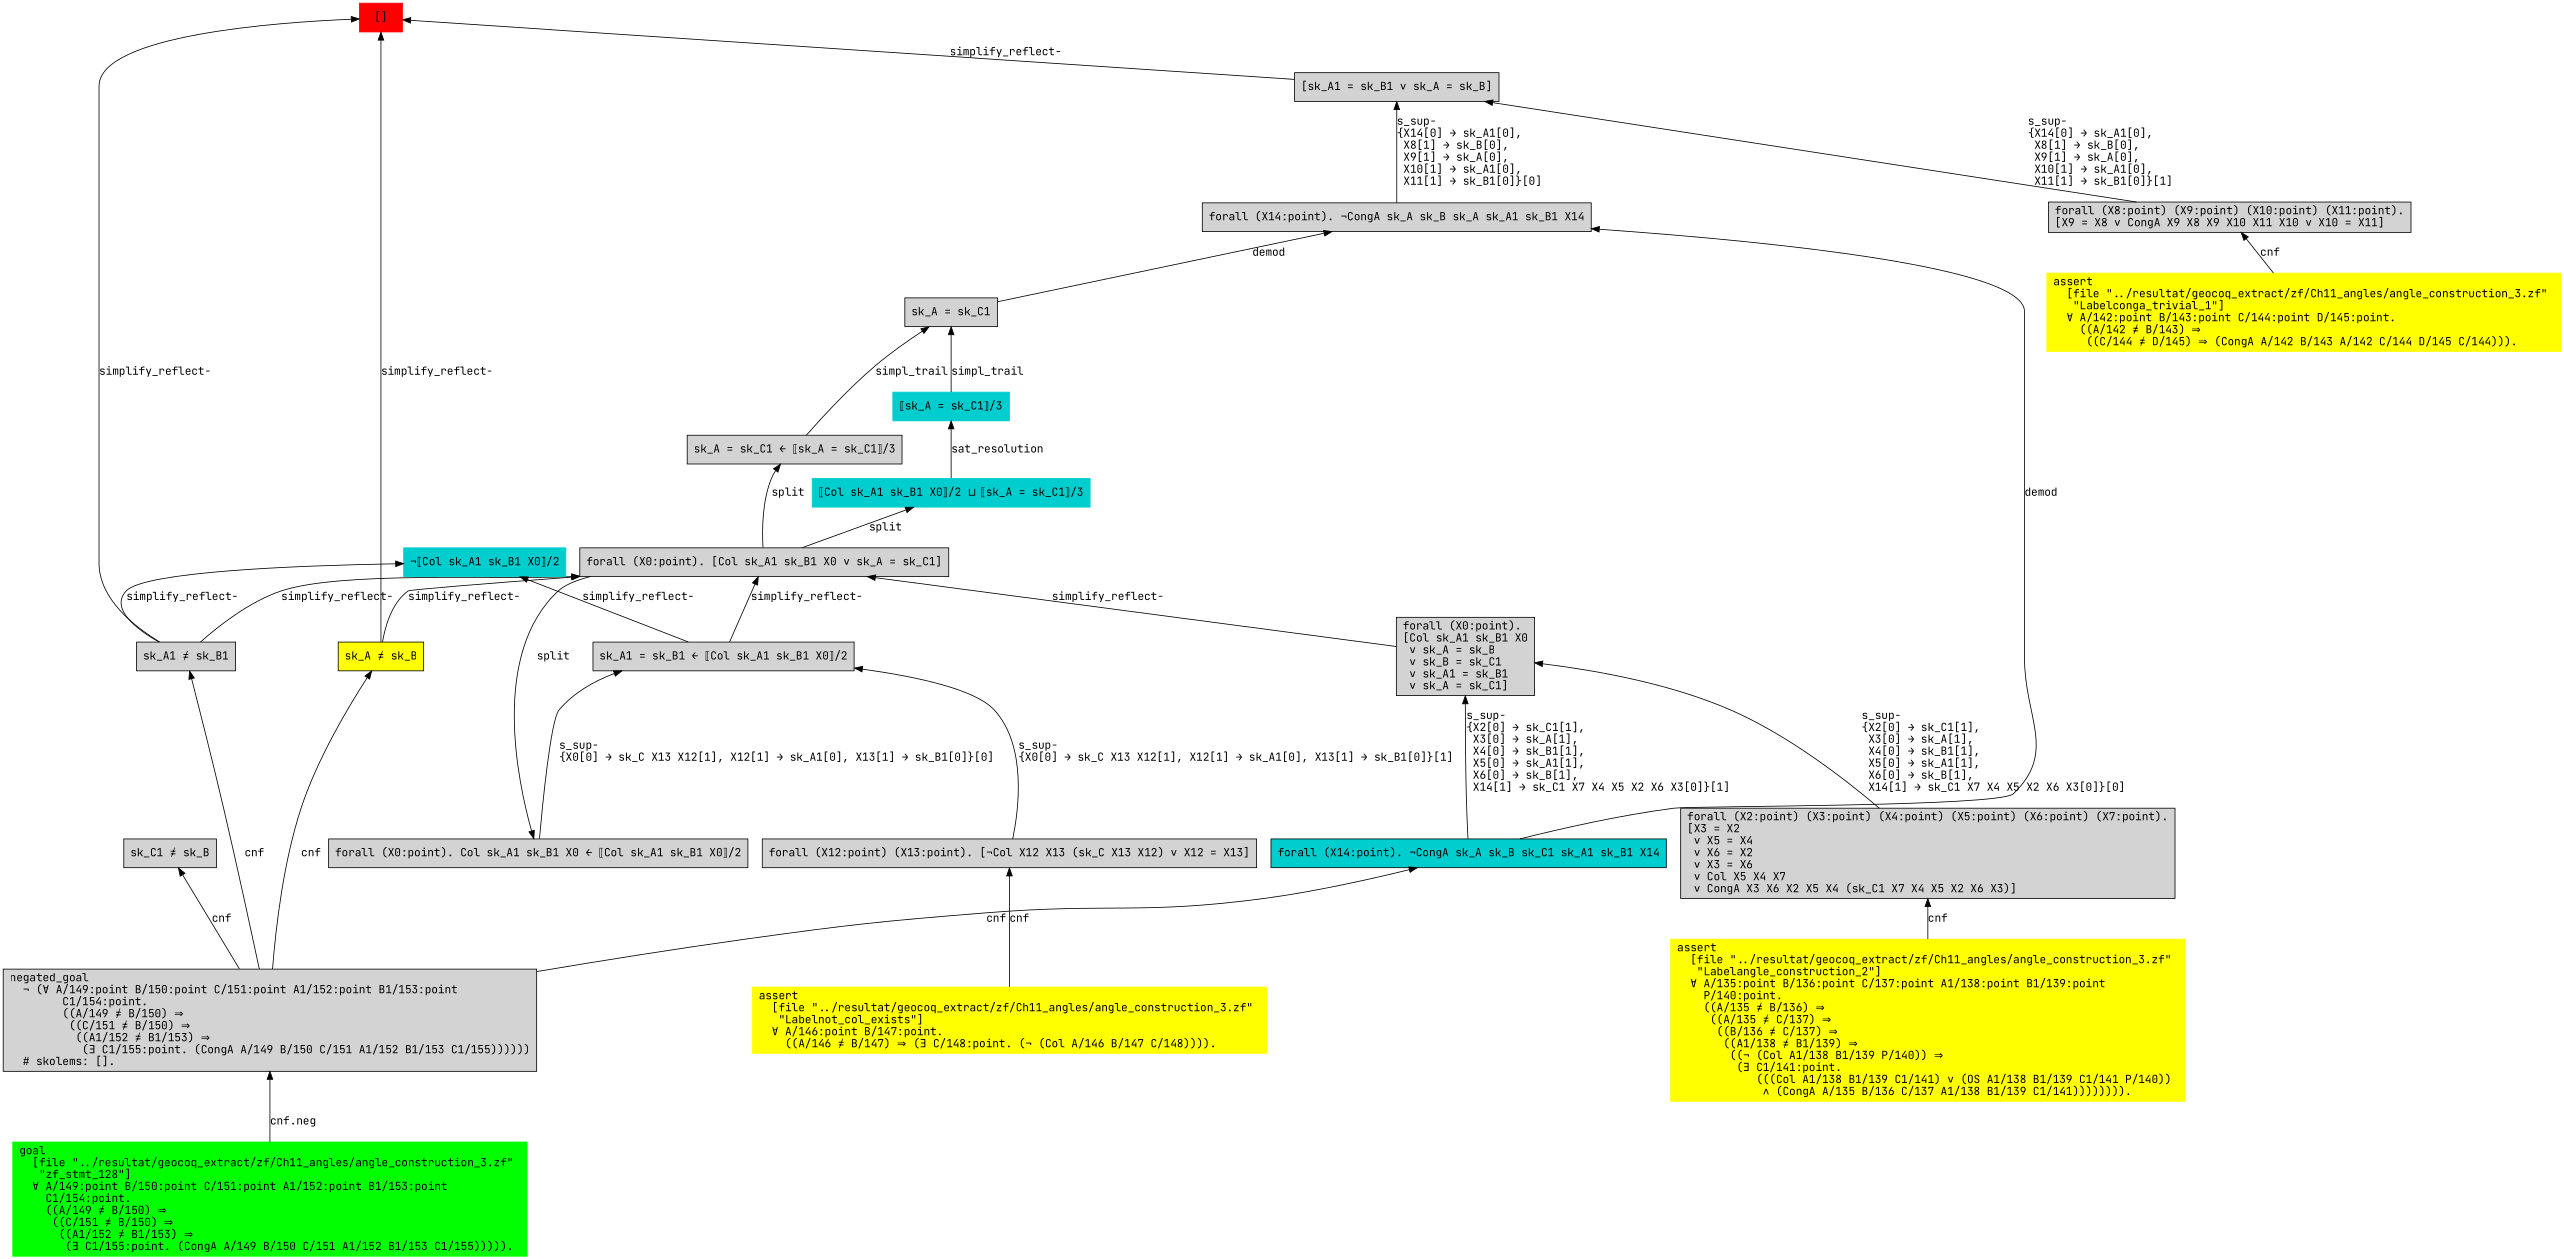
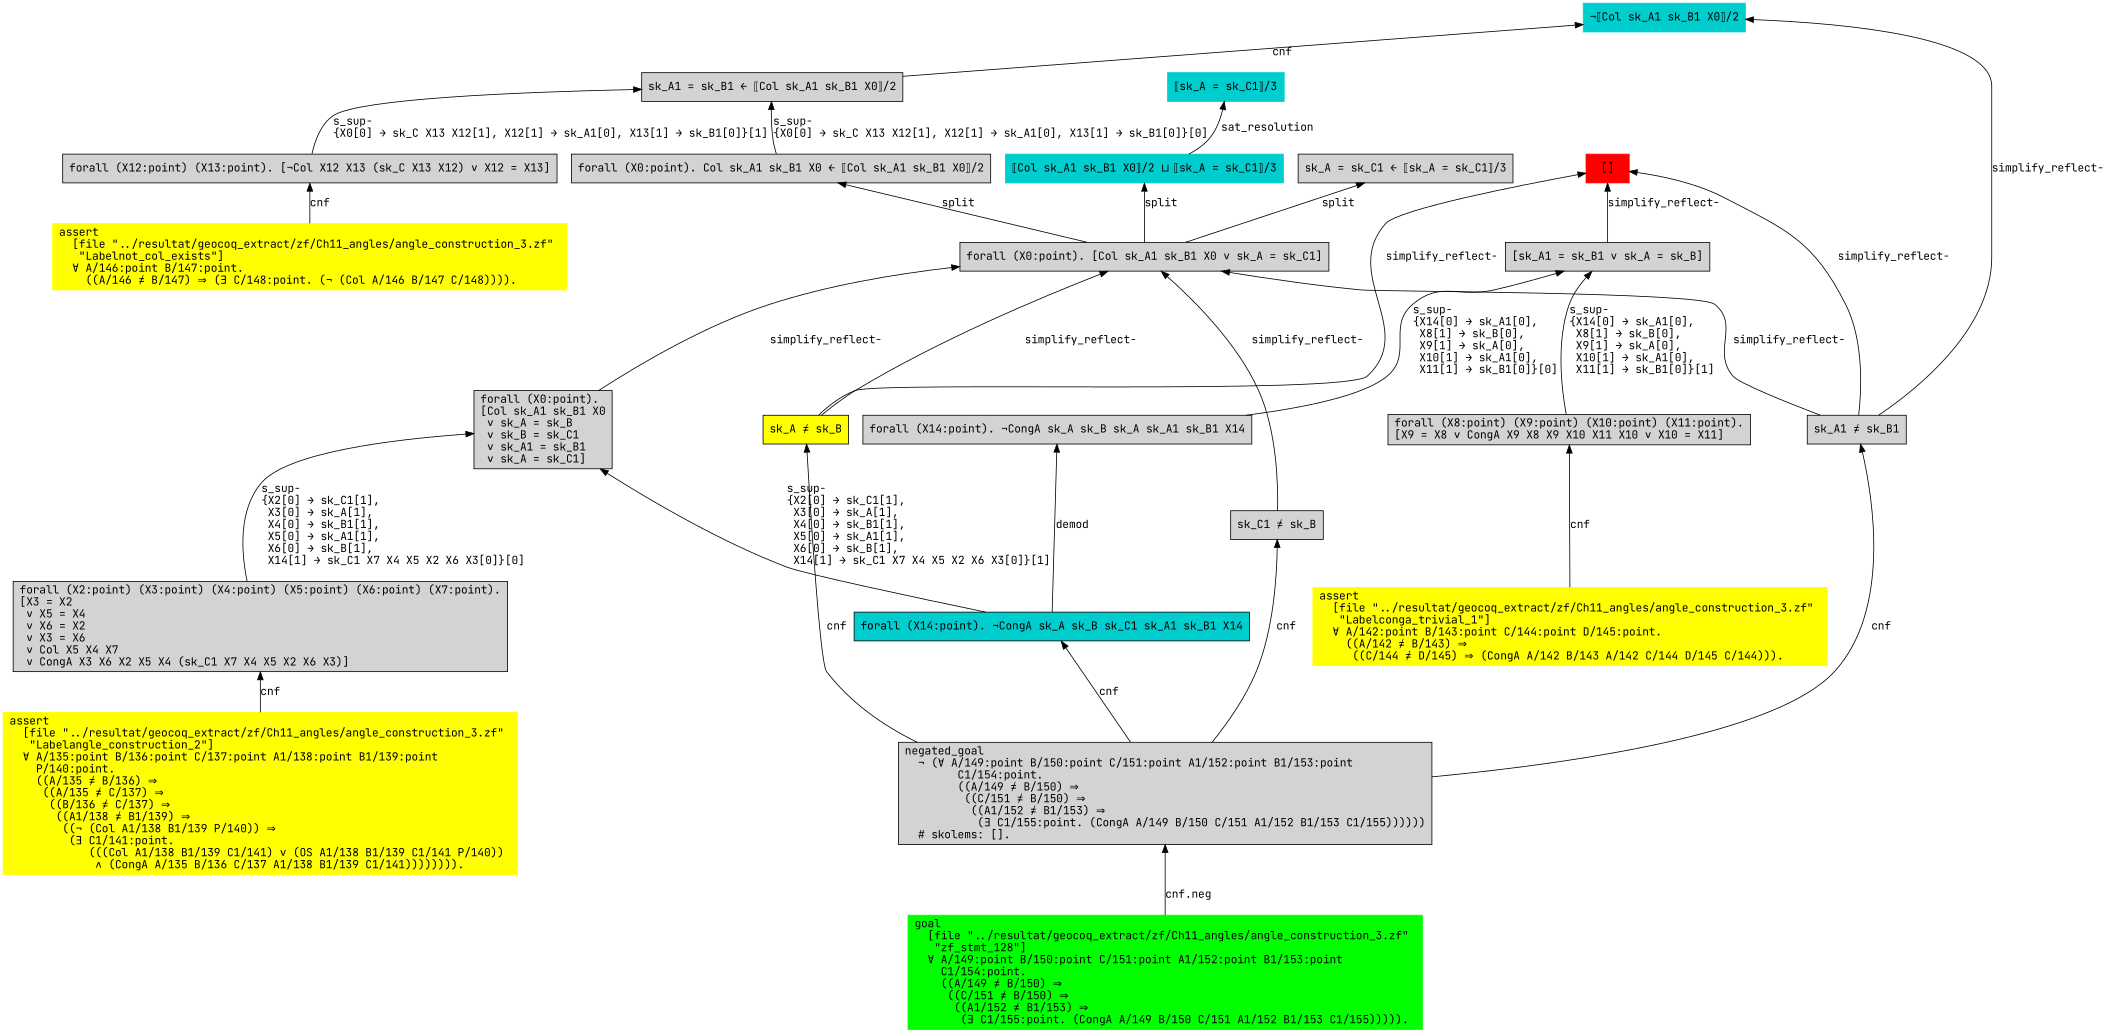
(951, 312) -> none
(638, 597) -> (1282, 52)
(742, 613) -> (1253, 380)
